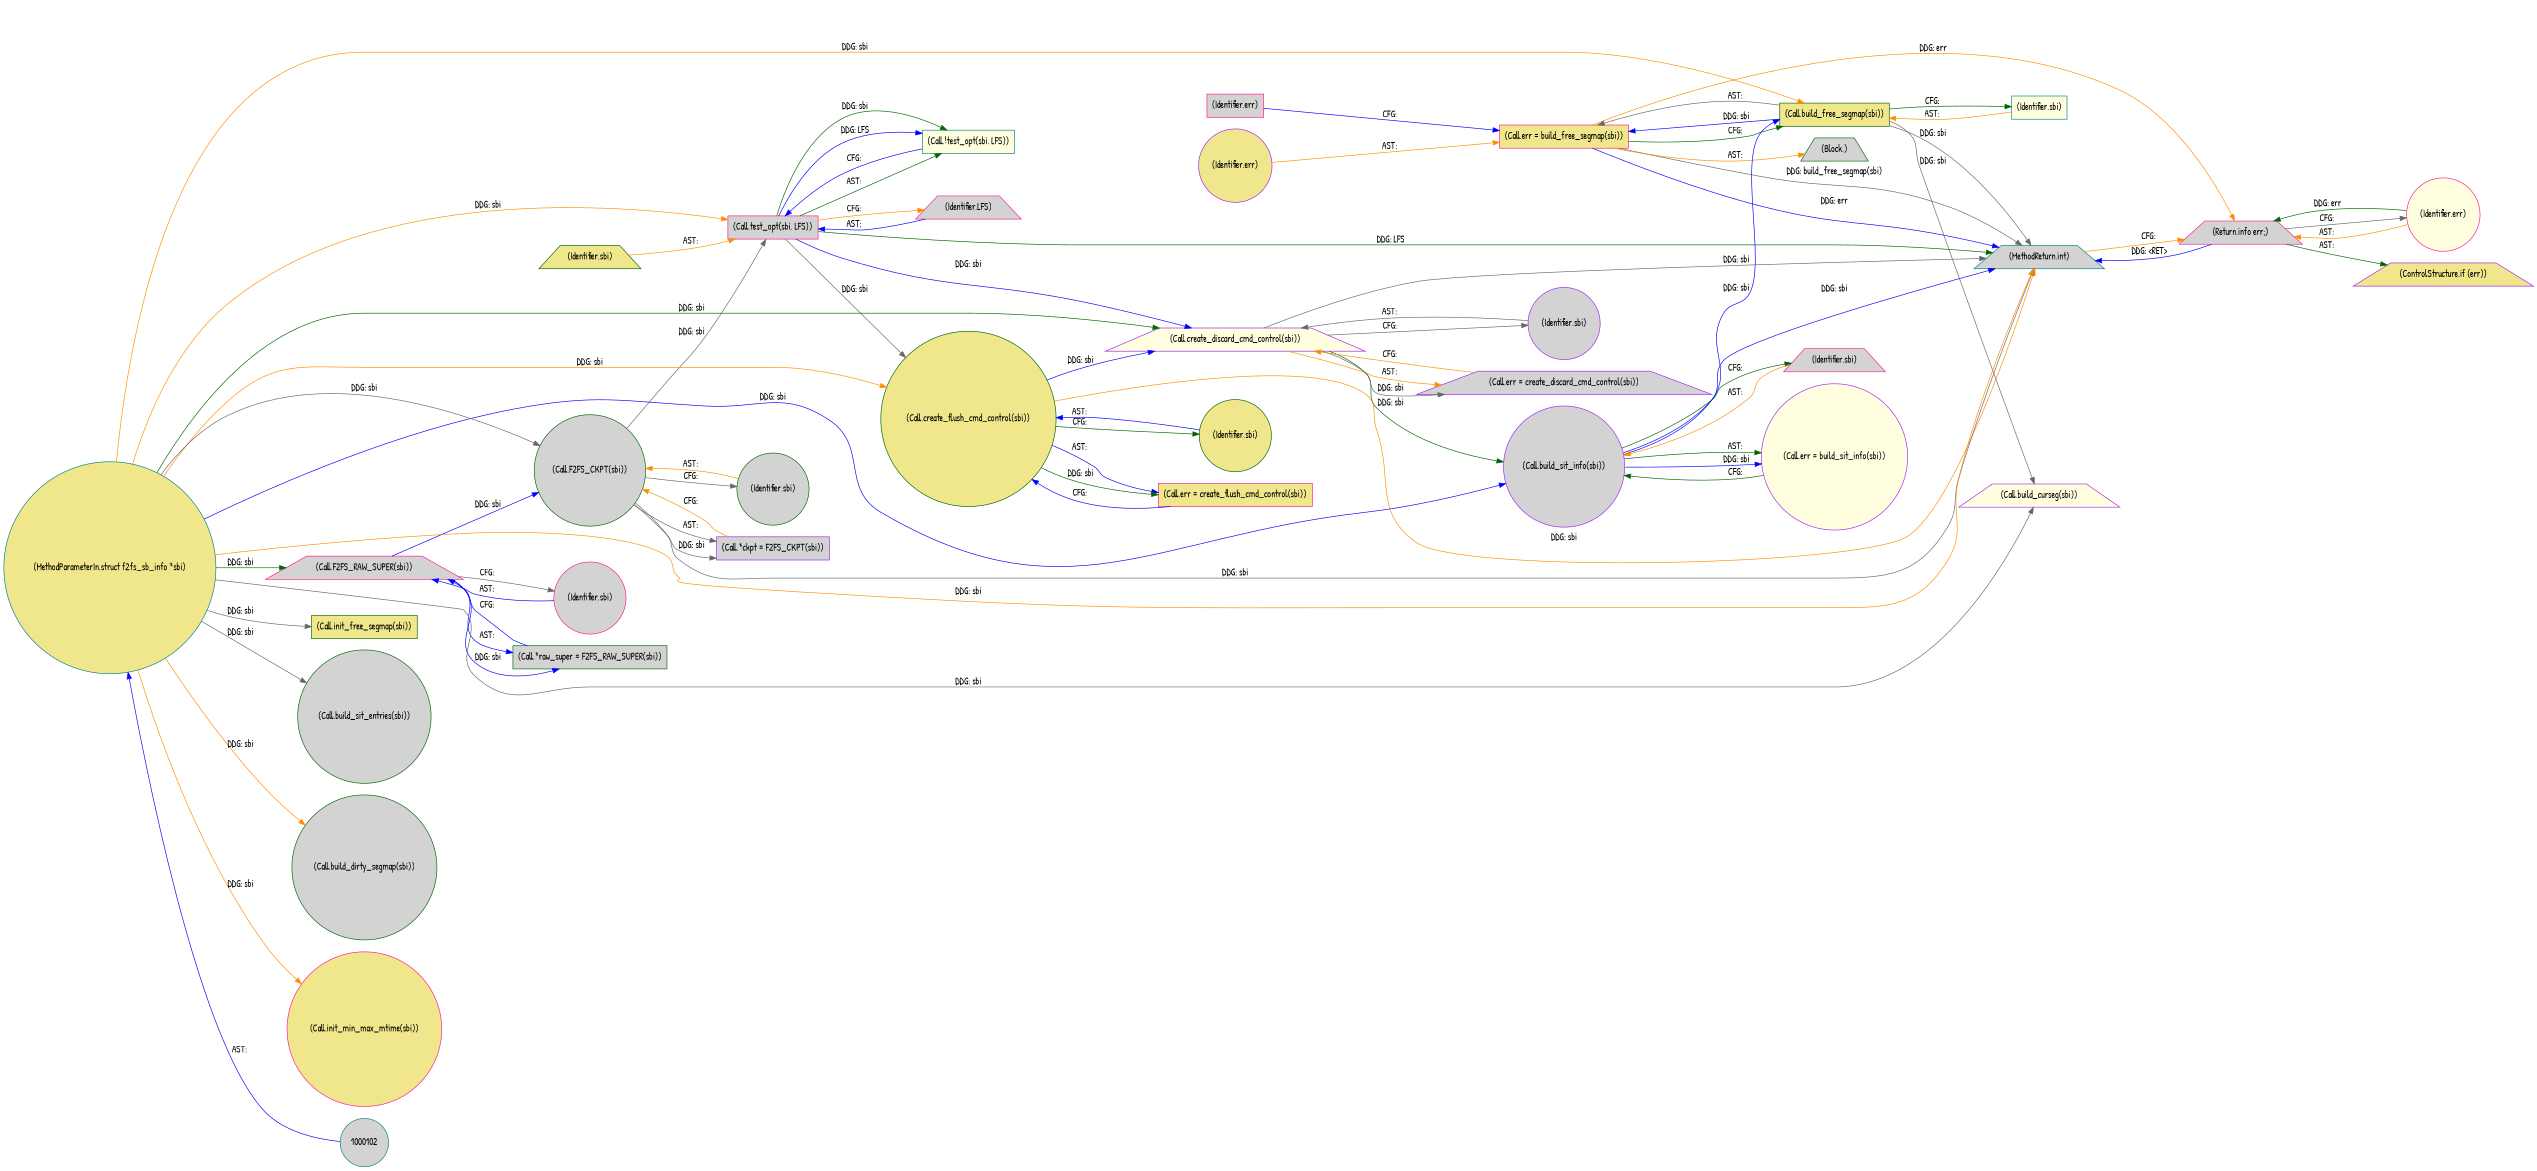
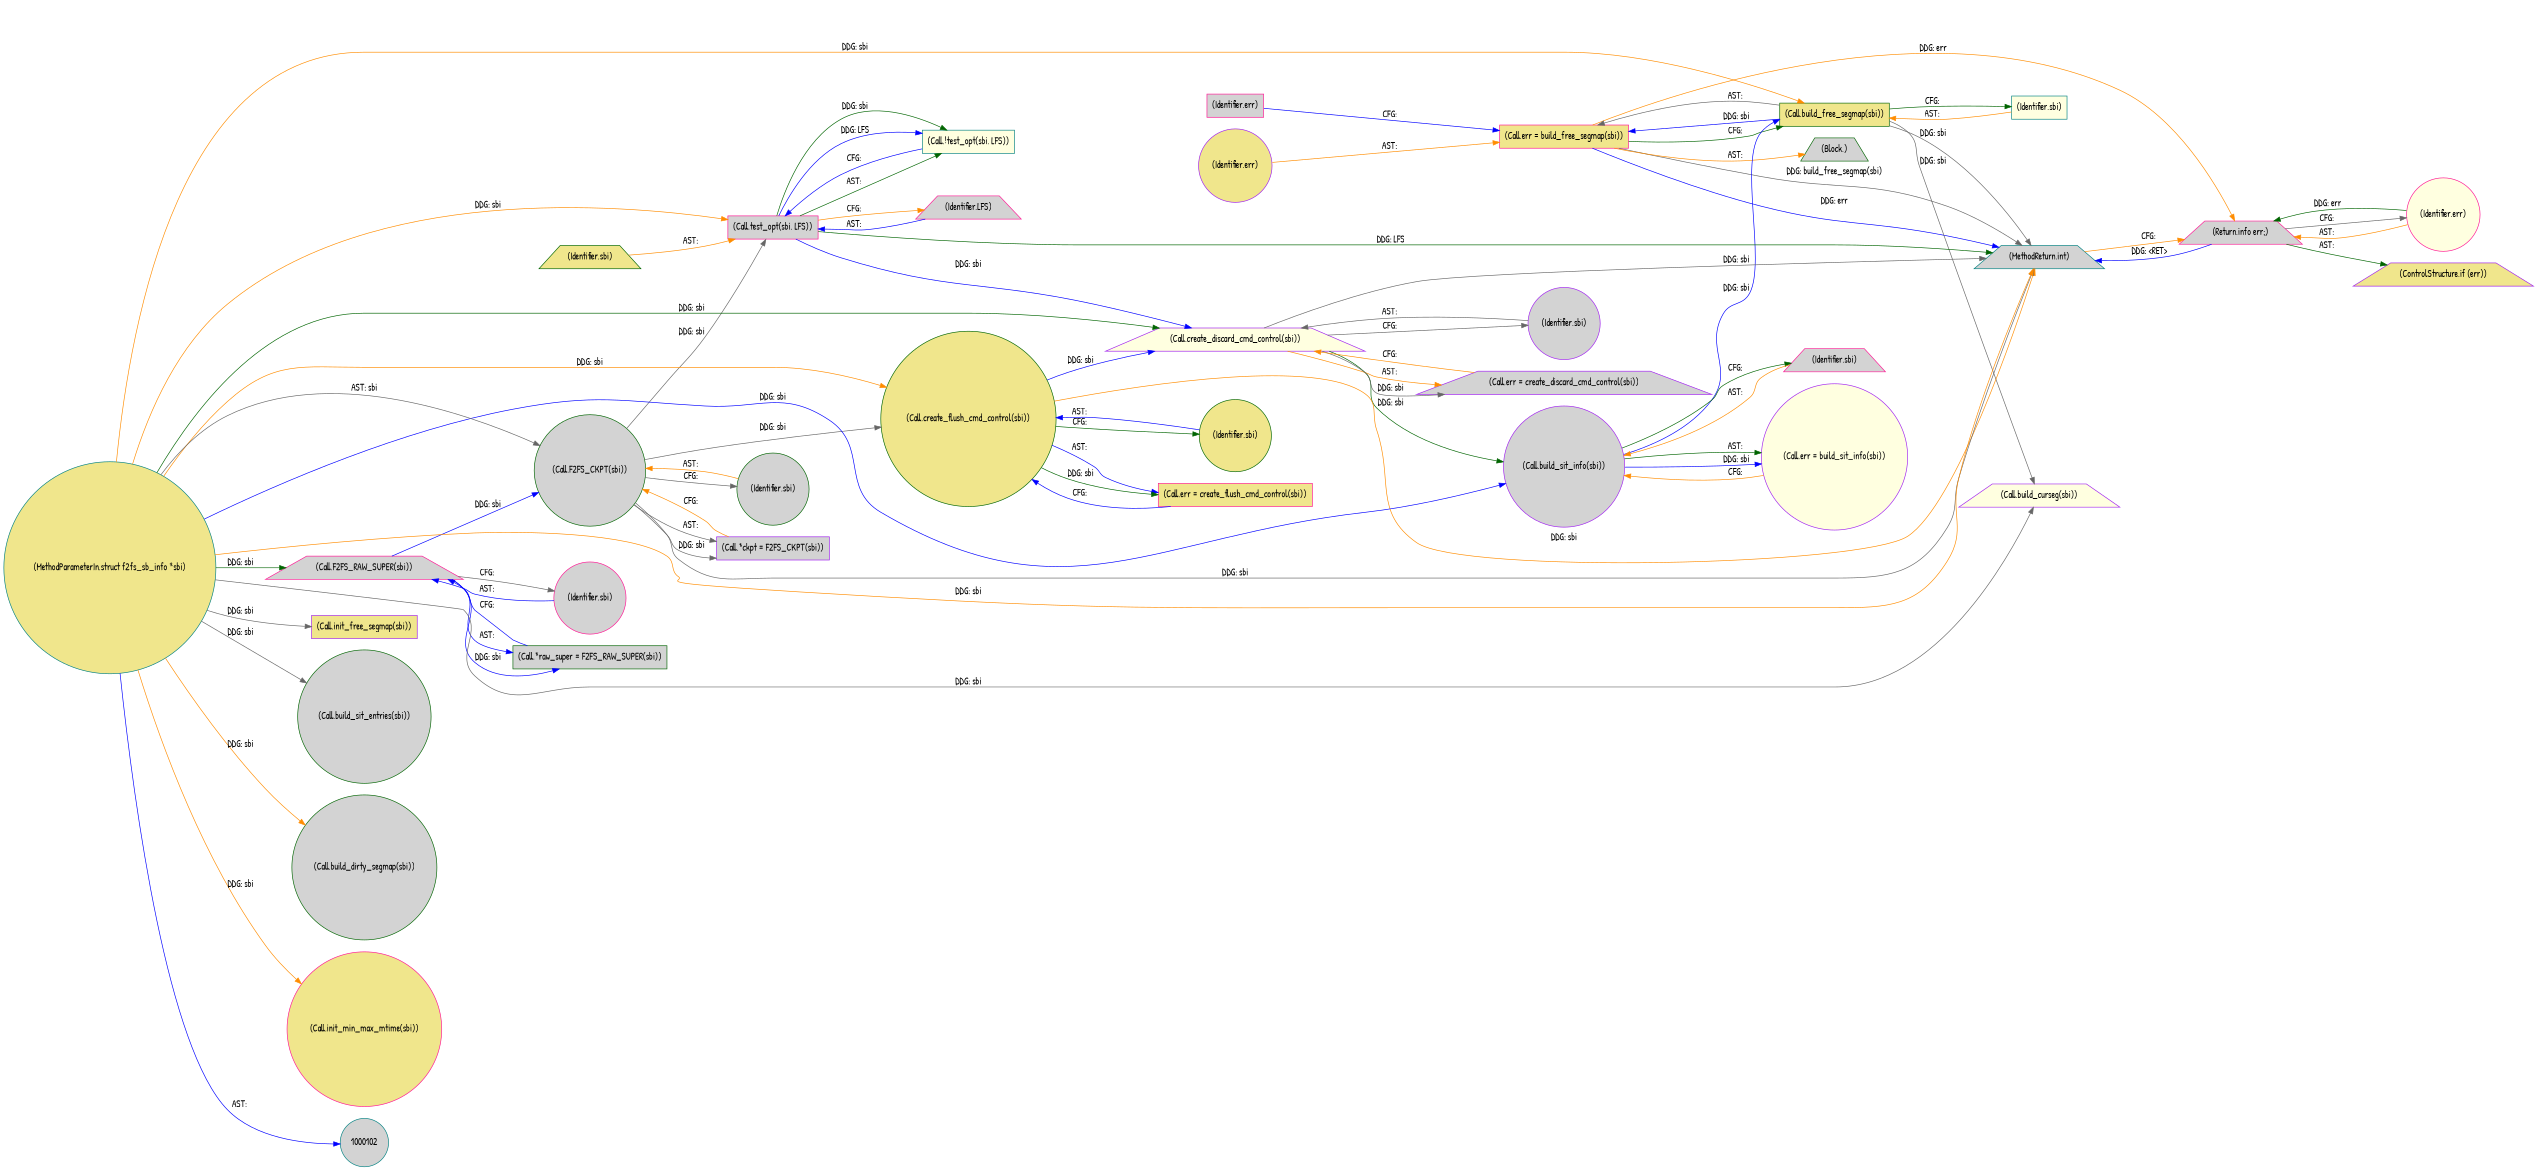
(843, 296) -> (759, 441)
(1784, 332) -> none
(364, 388) -> (364, 388)
(1697, 480) -> (1697, 480)
(364, 627) -> (364, 627)
(189, 942) -> (165, 954)
